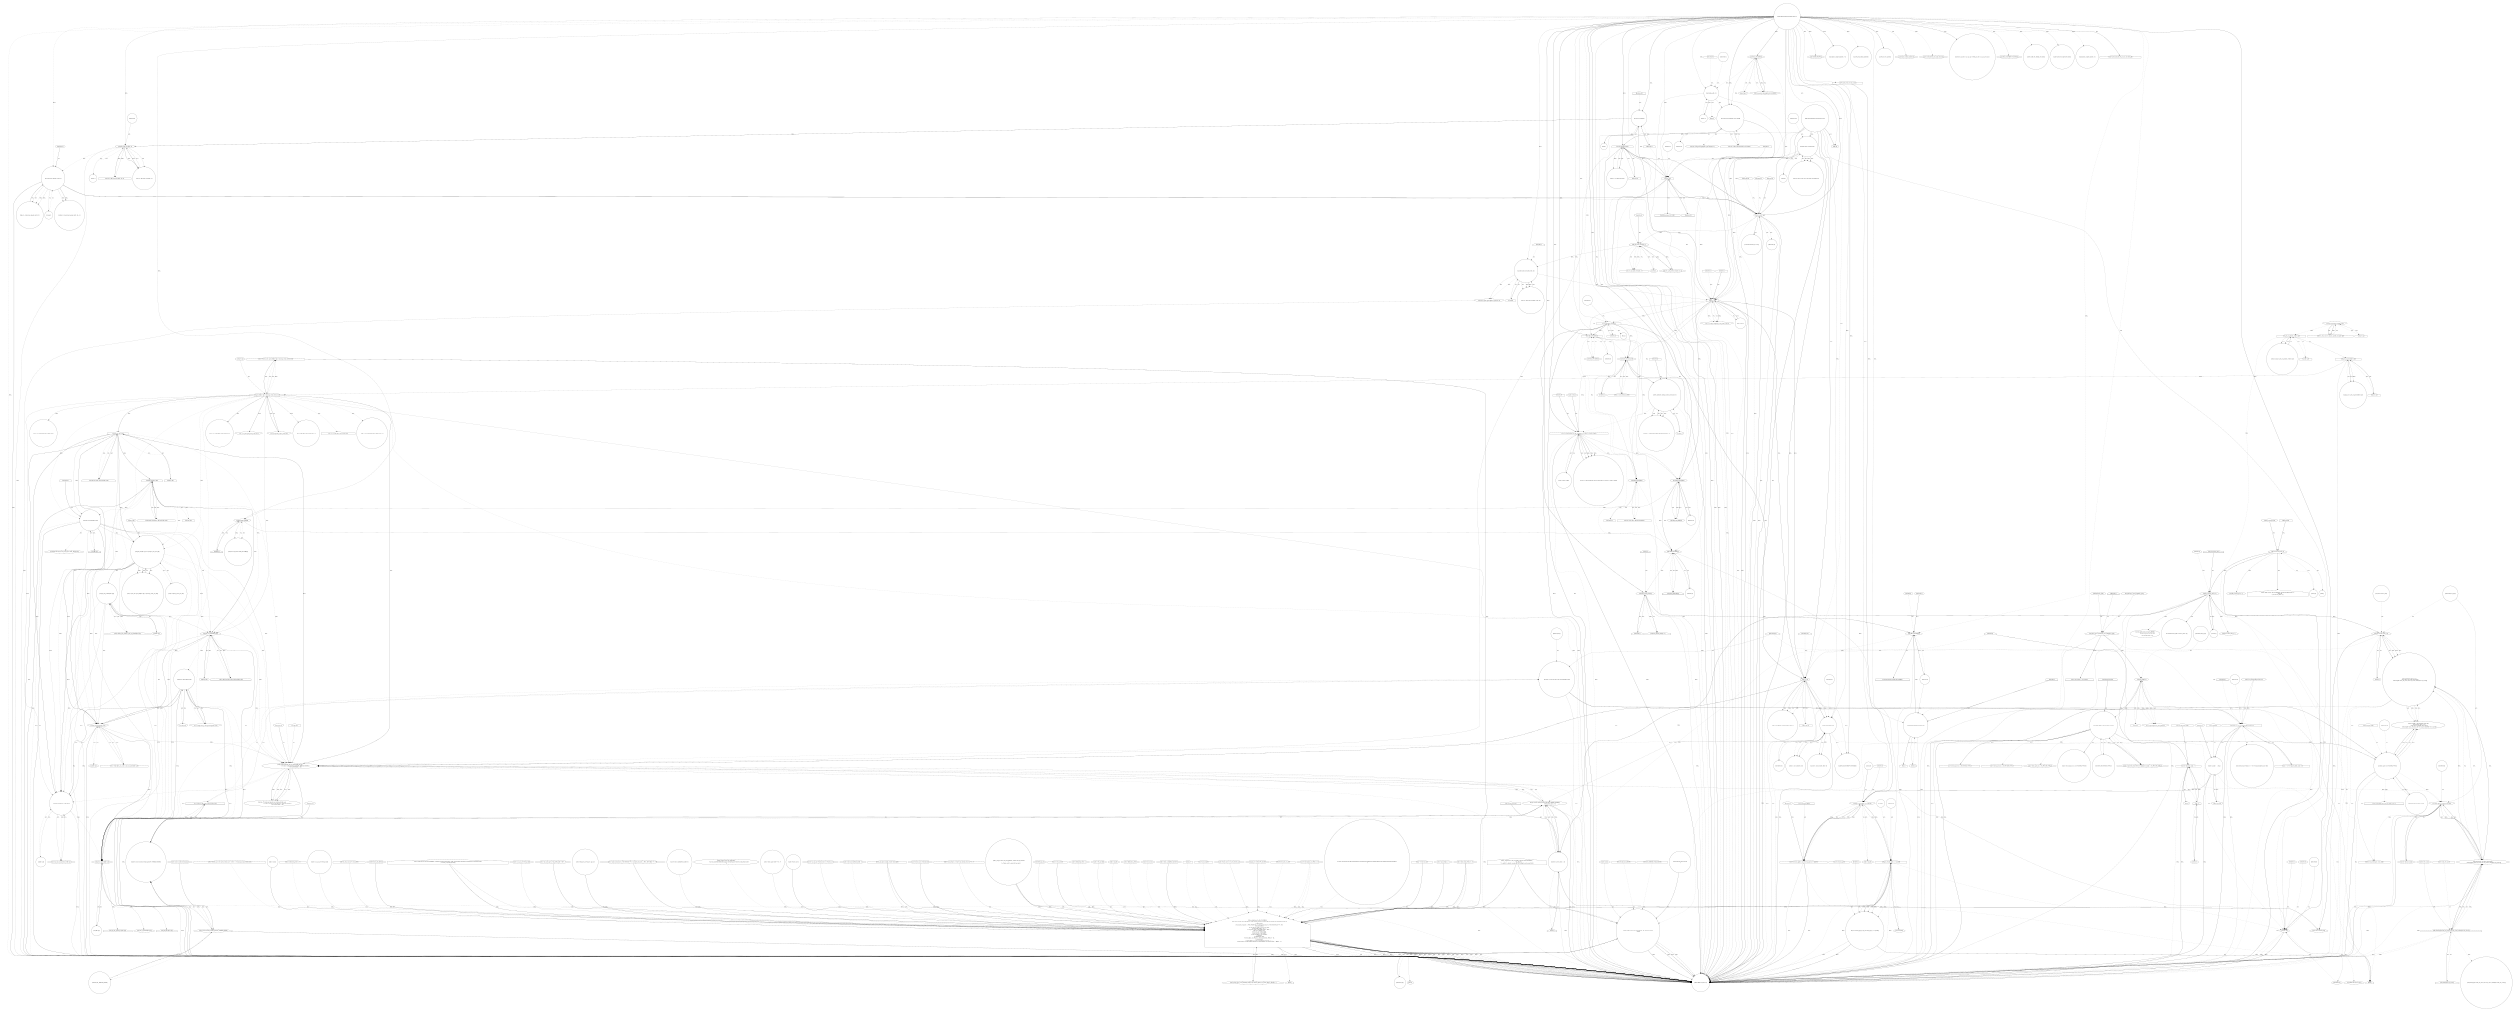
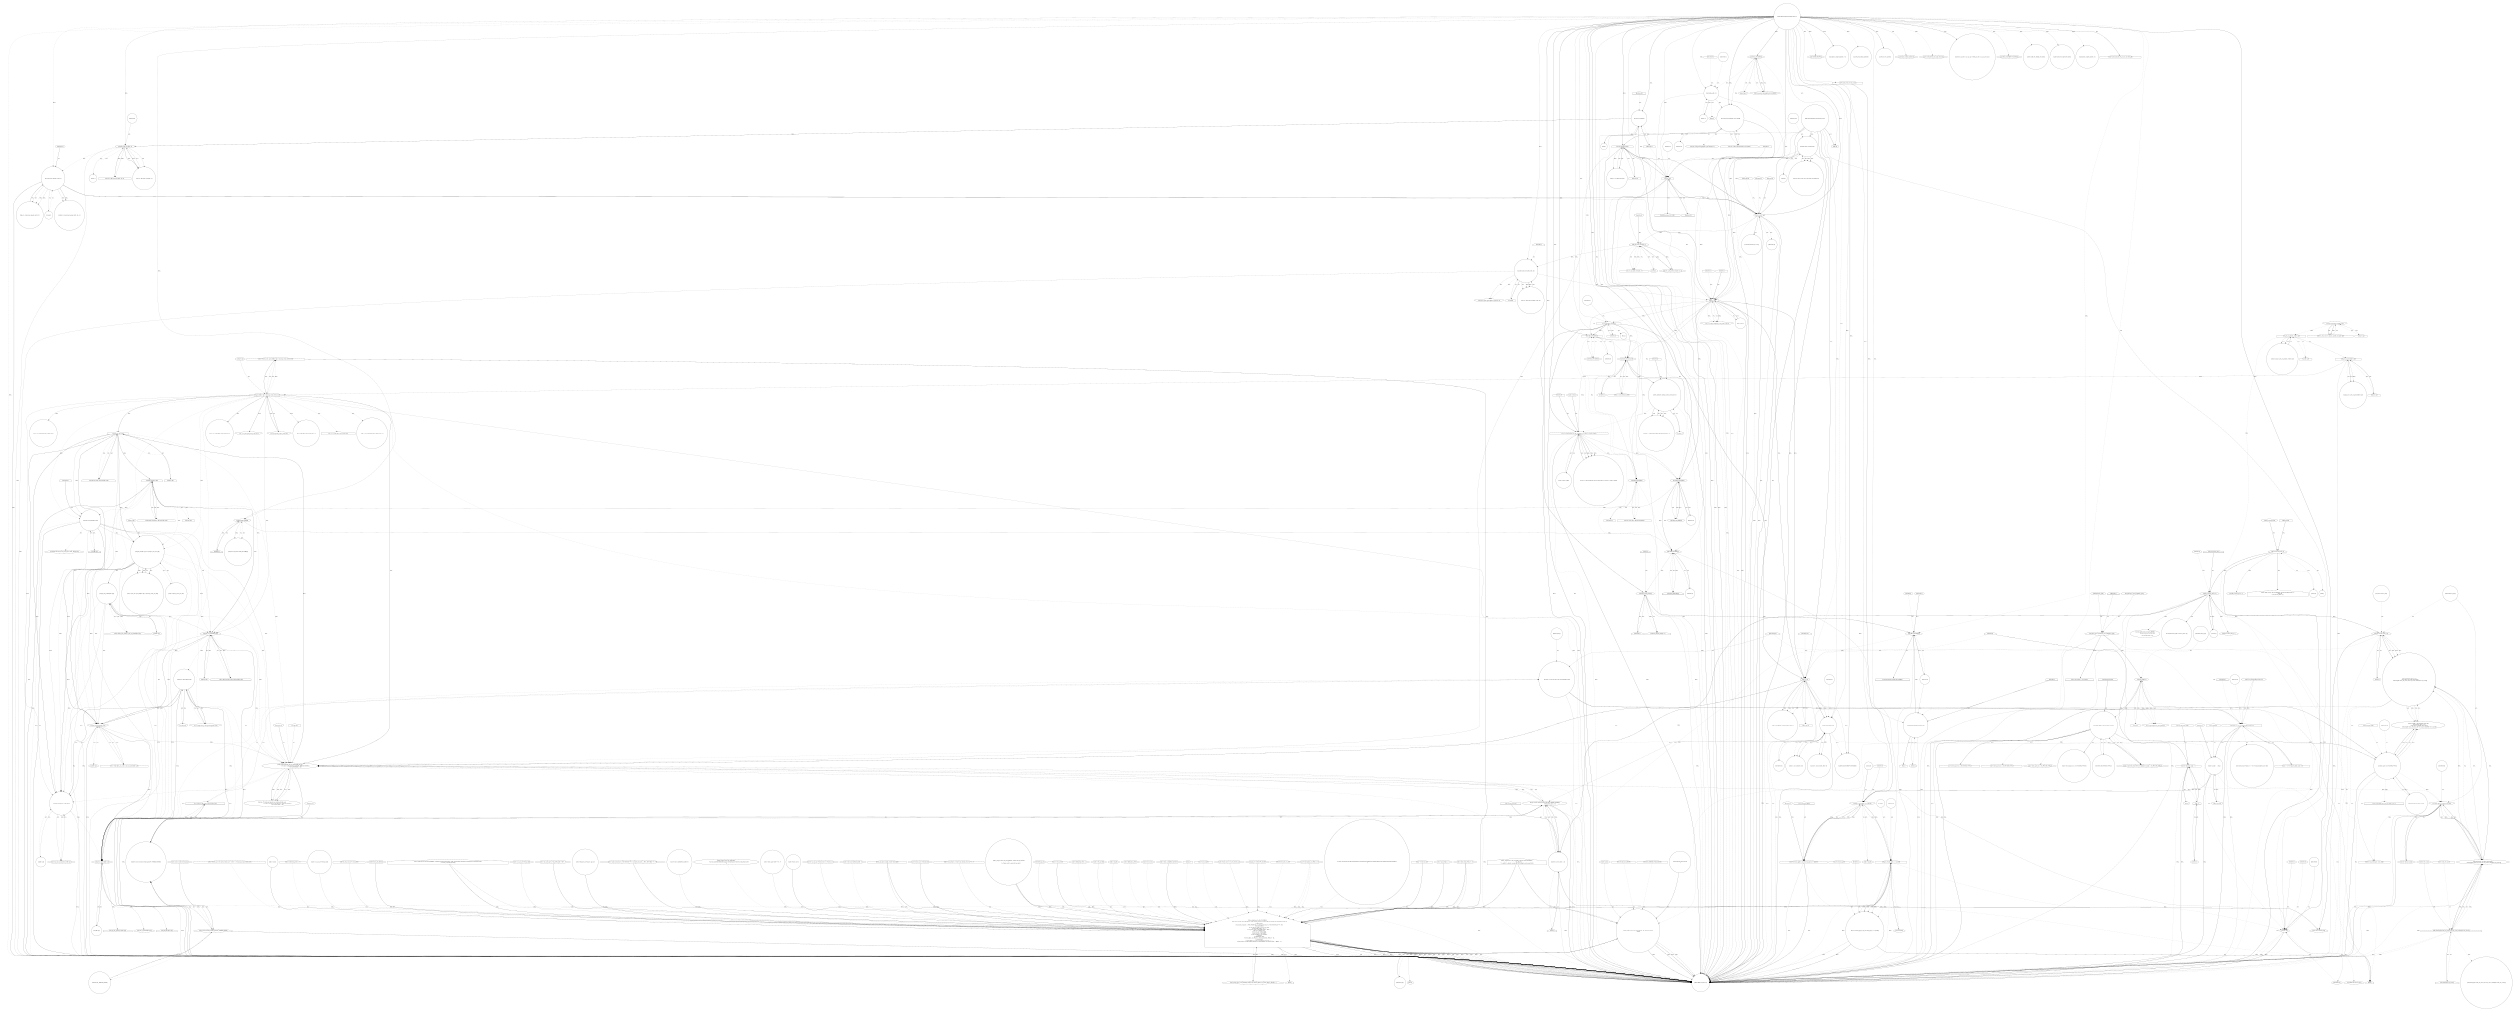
(22, 774) -> (19, 742)
